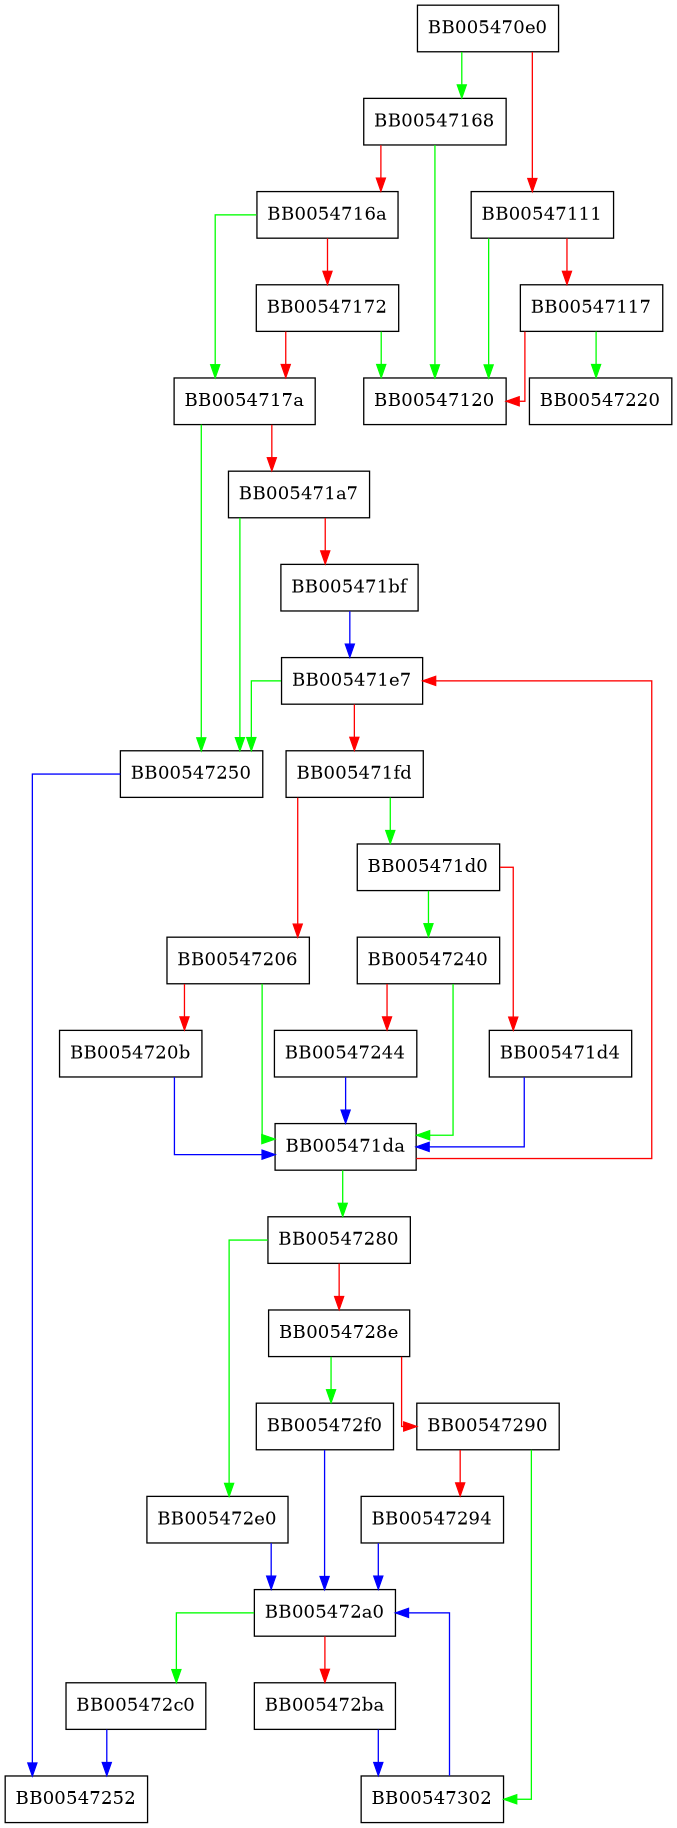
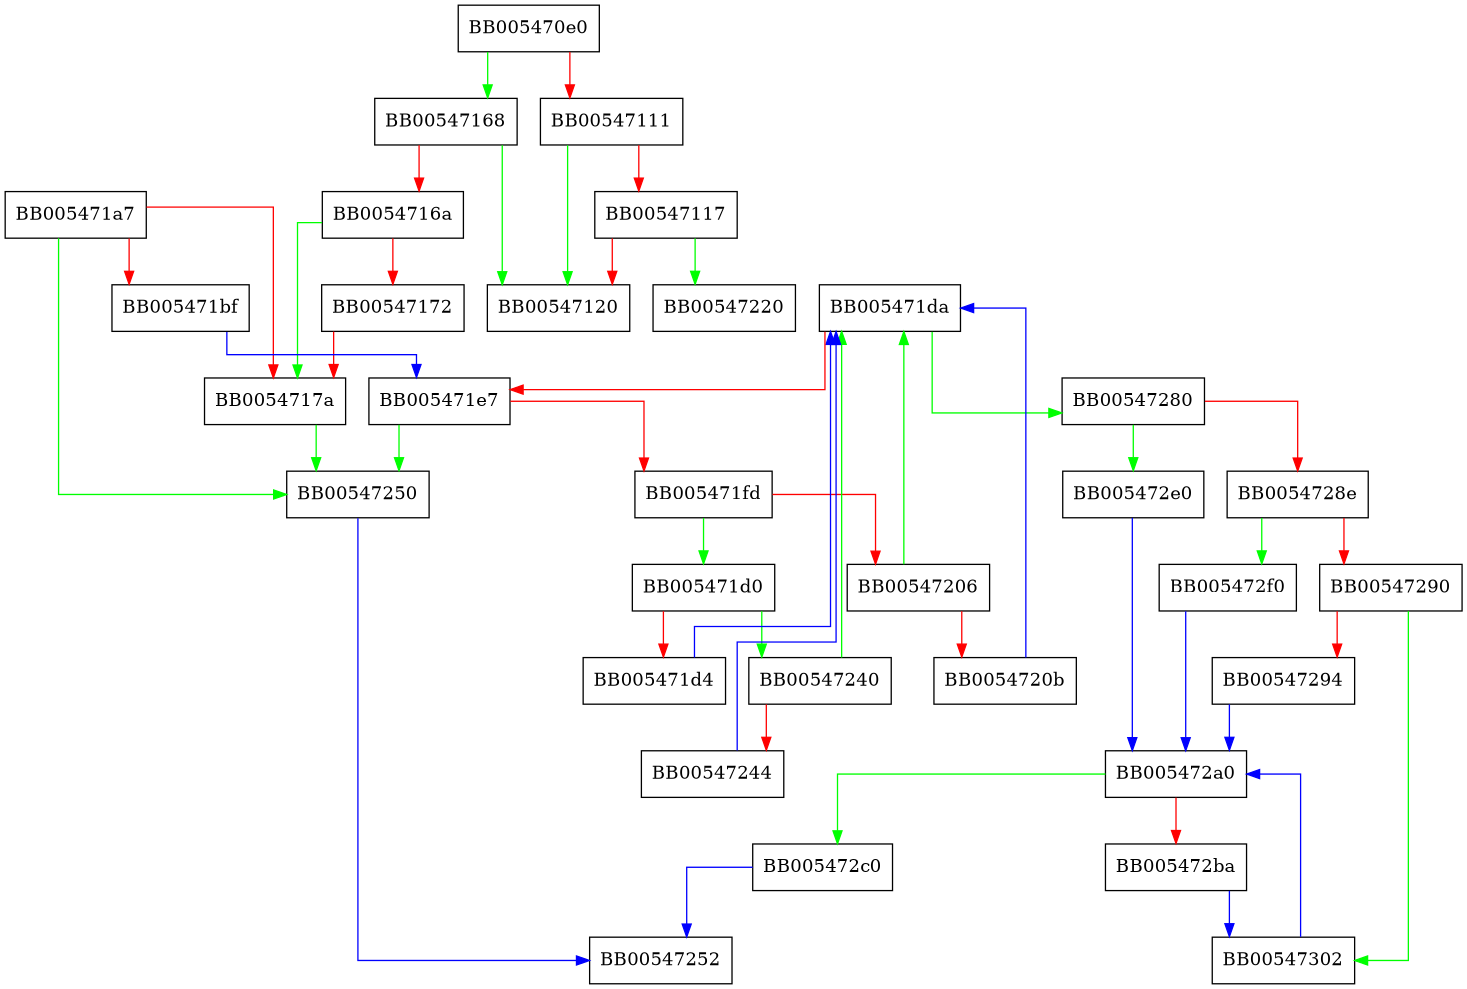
(381, 348) -> none
(272, 441) -> (273, 223)
